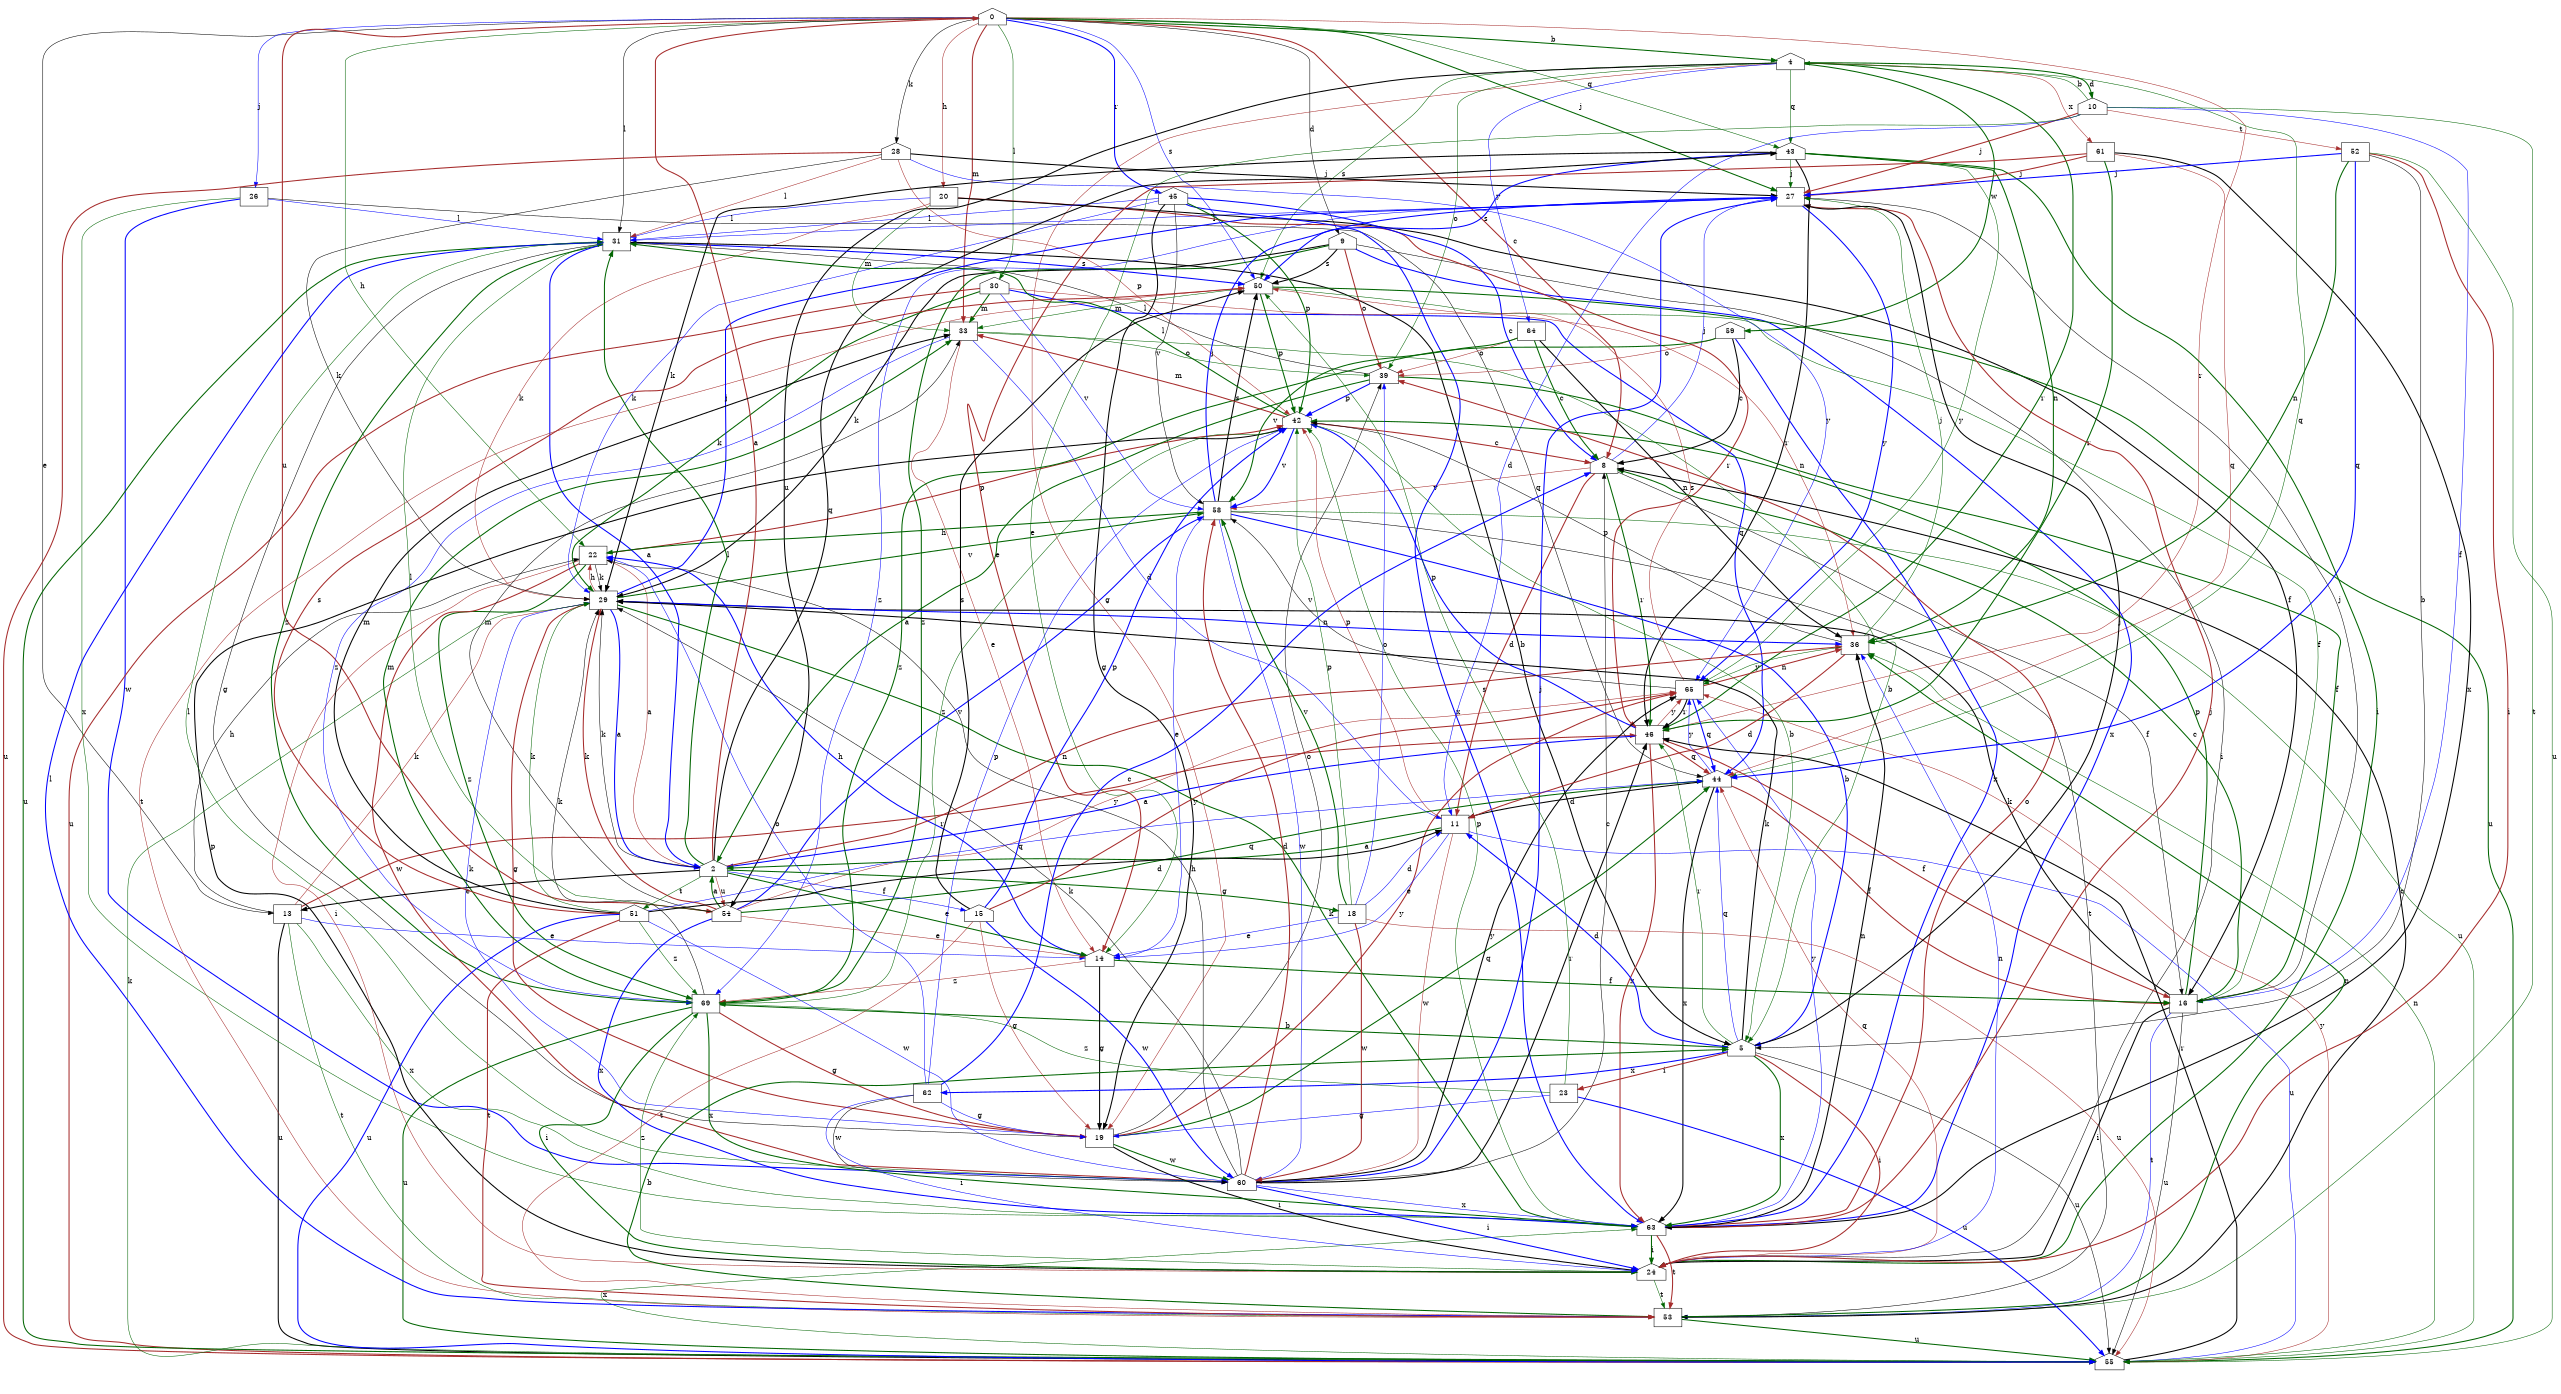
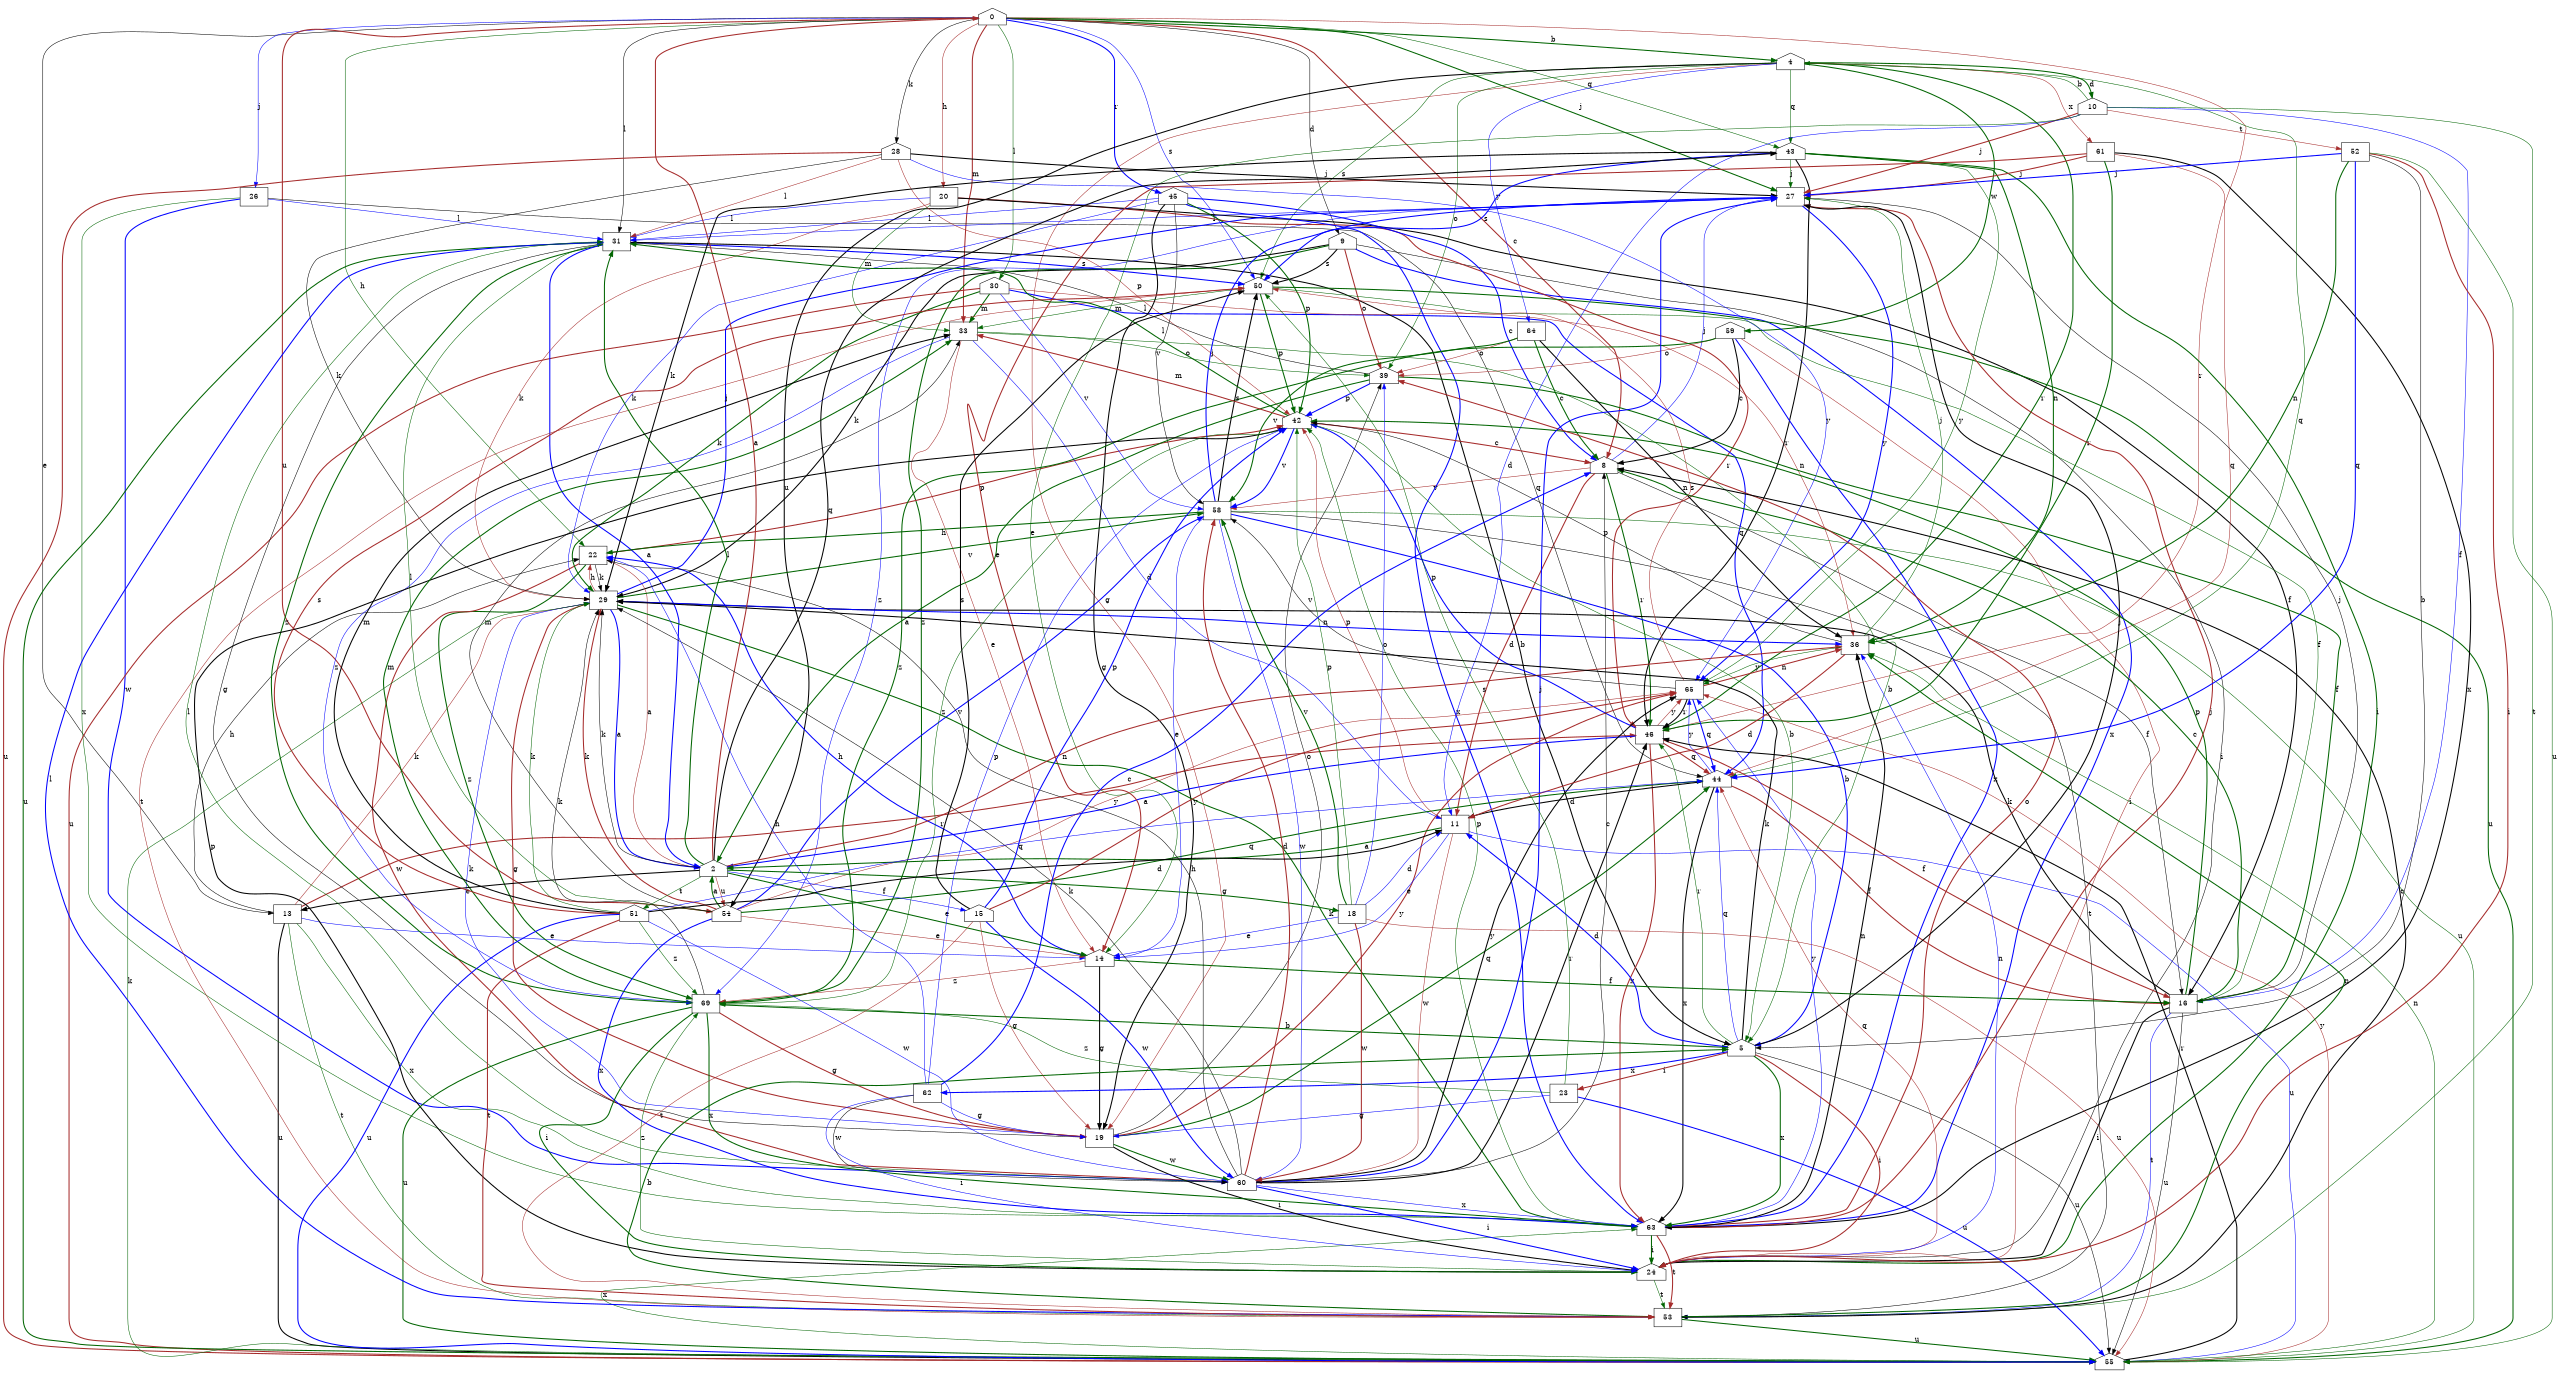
(778, 824) -> (778, 824)
(603, 1261) -> (2110, 840)
